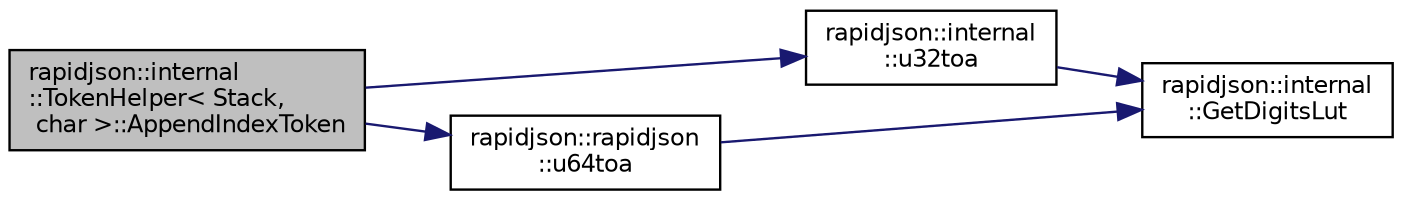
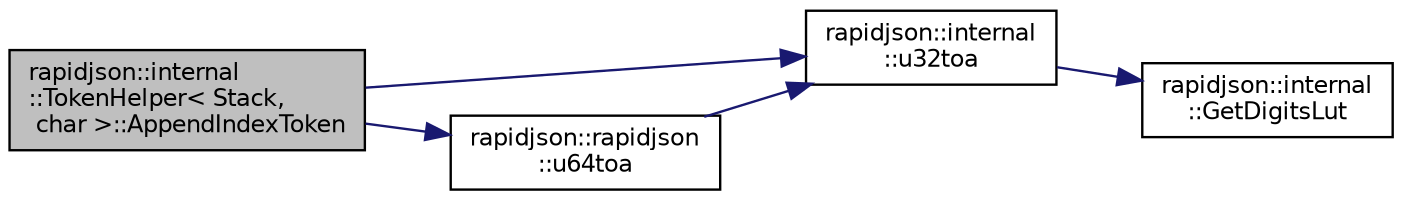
(919, 127) -> (746, 104)
